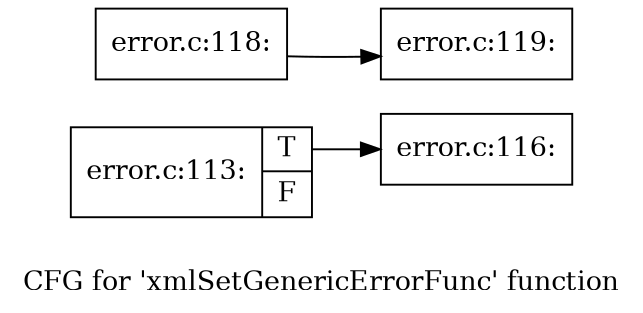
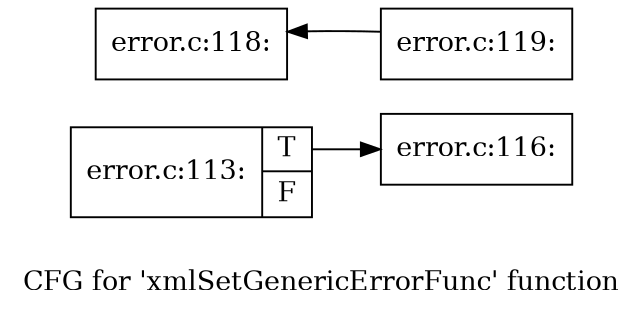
(324, 57) -> (344, 31)
